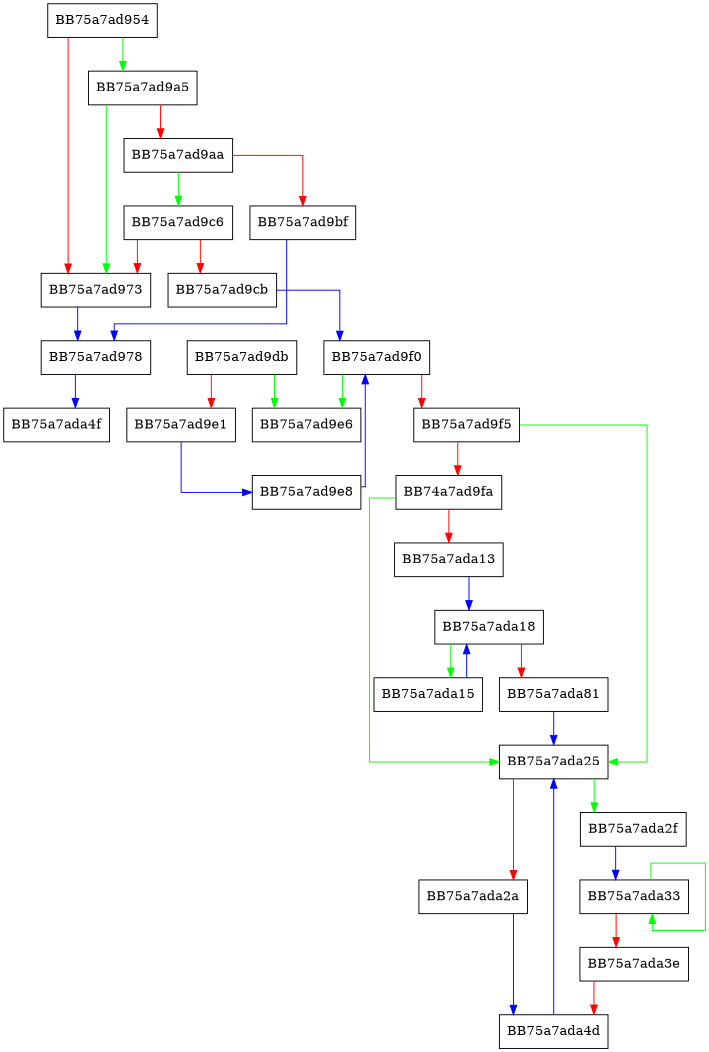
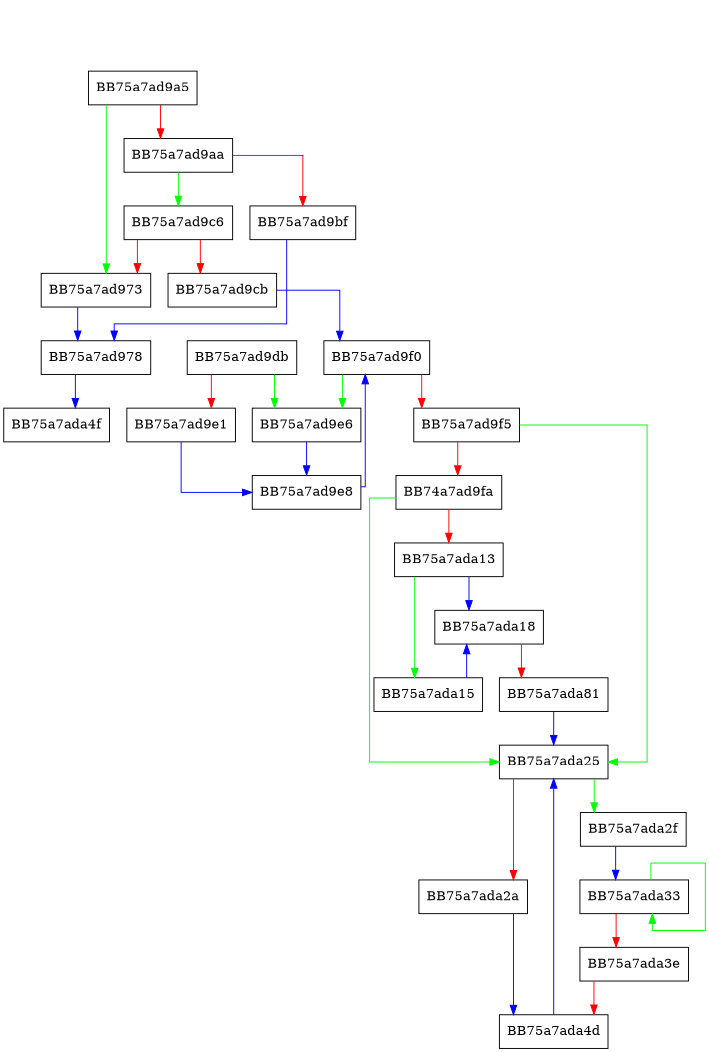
(103, 21) -> none
none -> (307, 454)
(451, 656) -> (415, 623)
